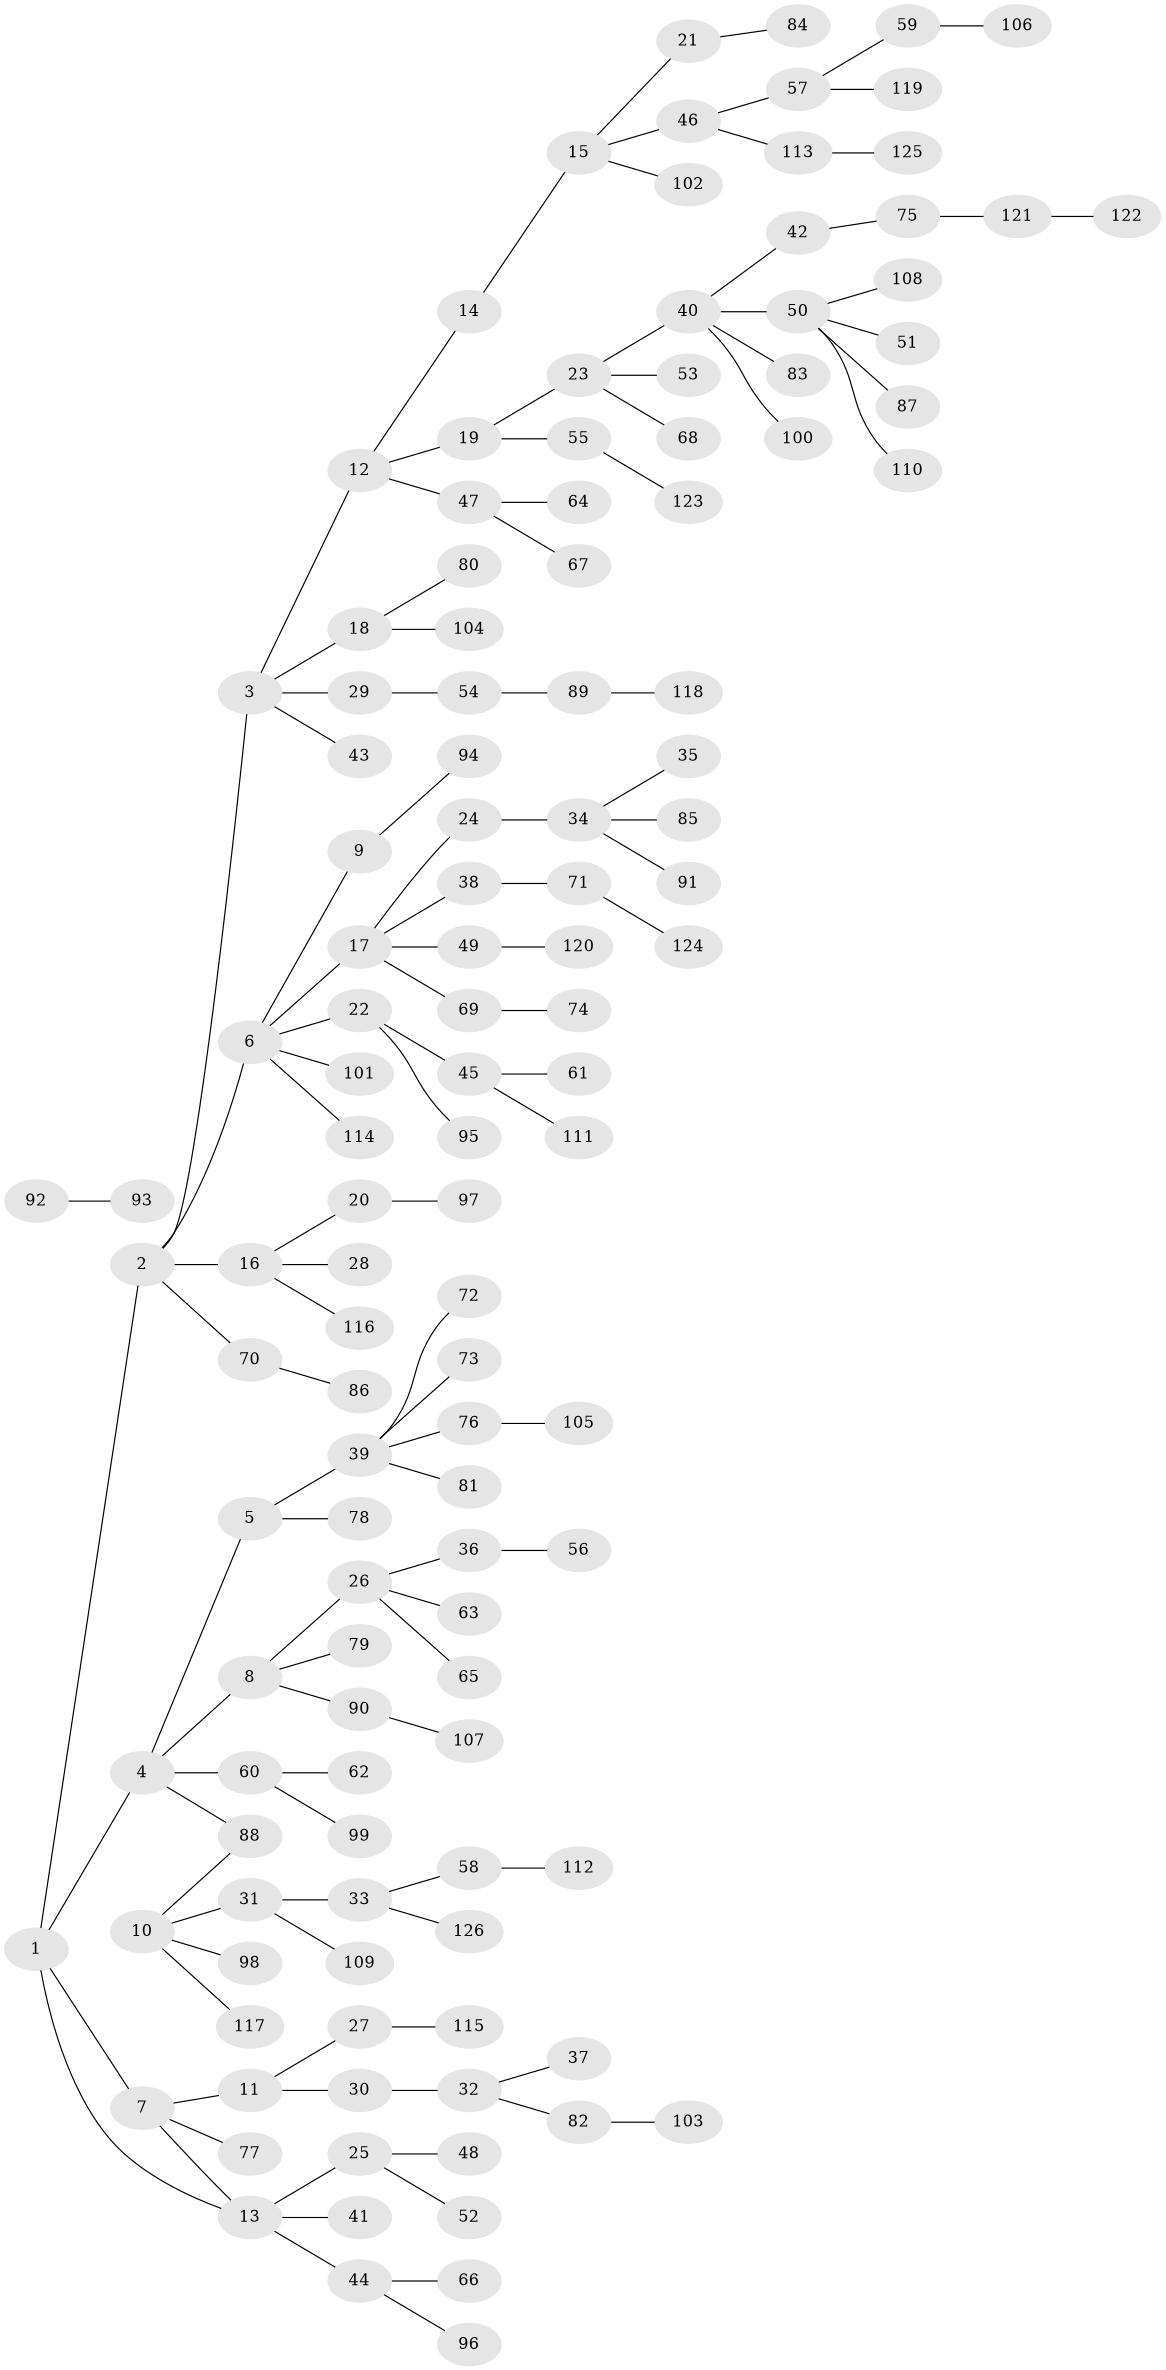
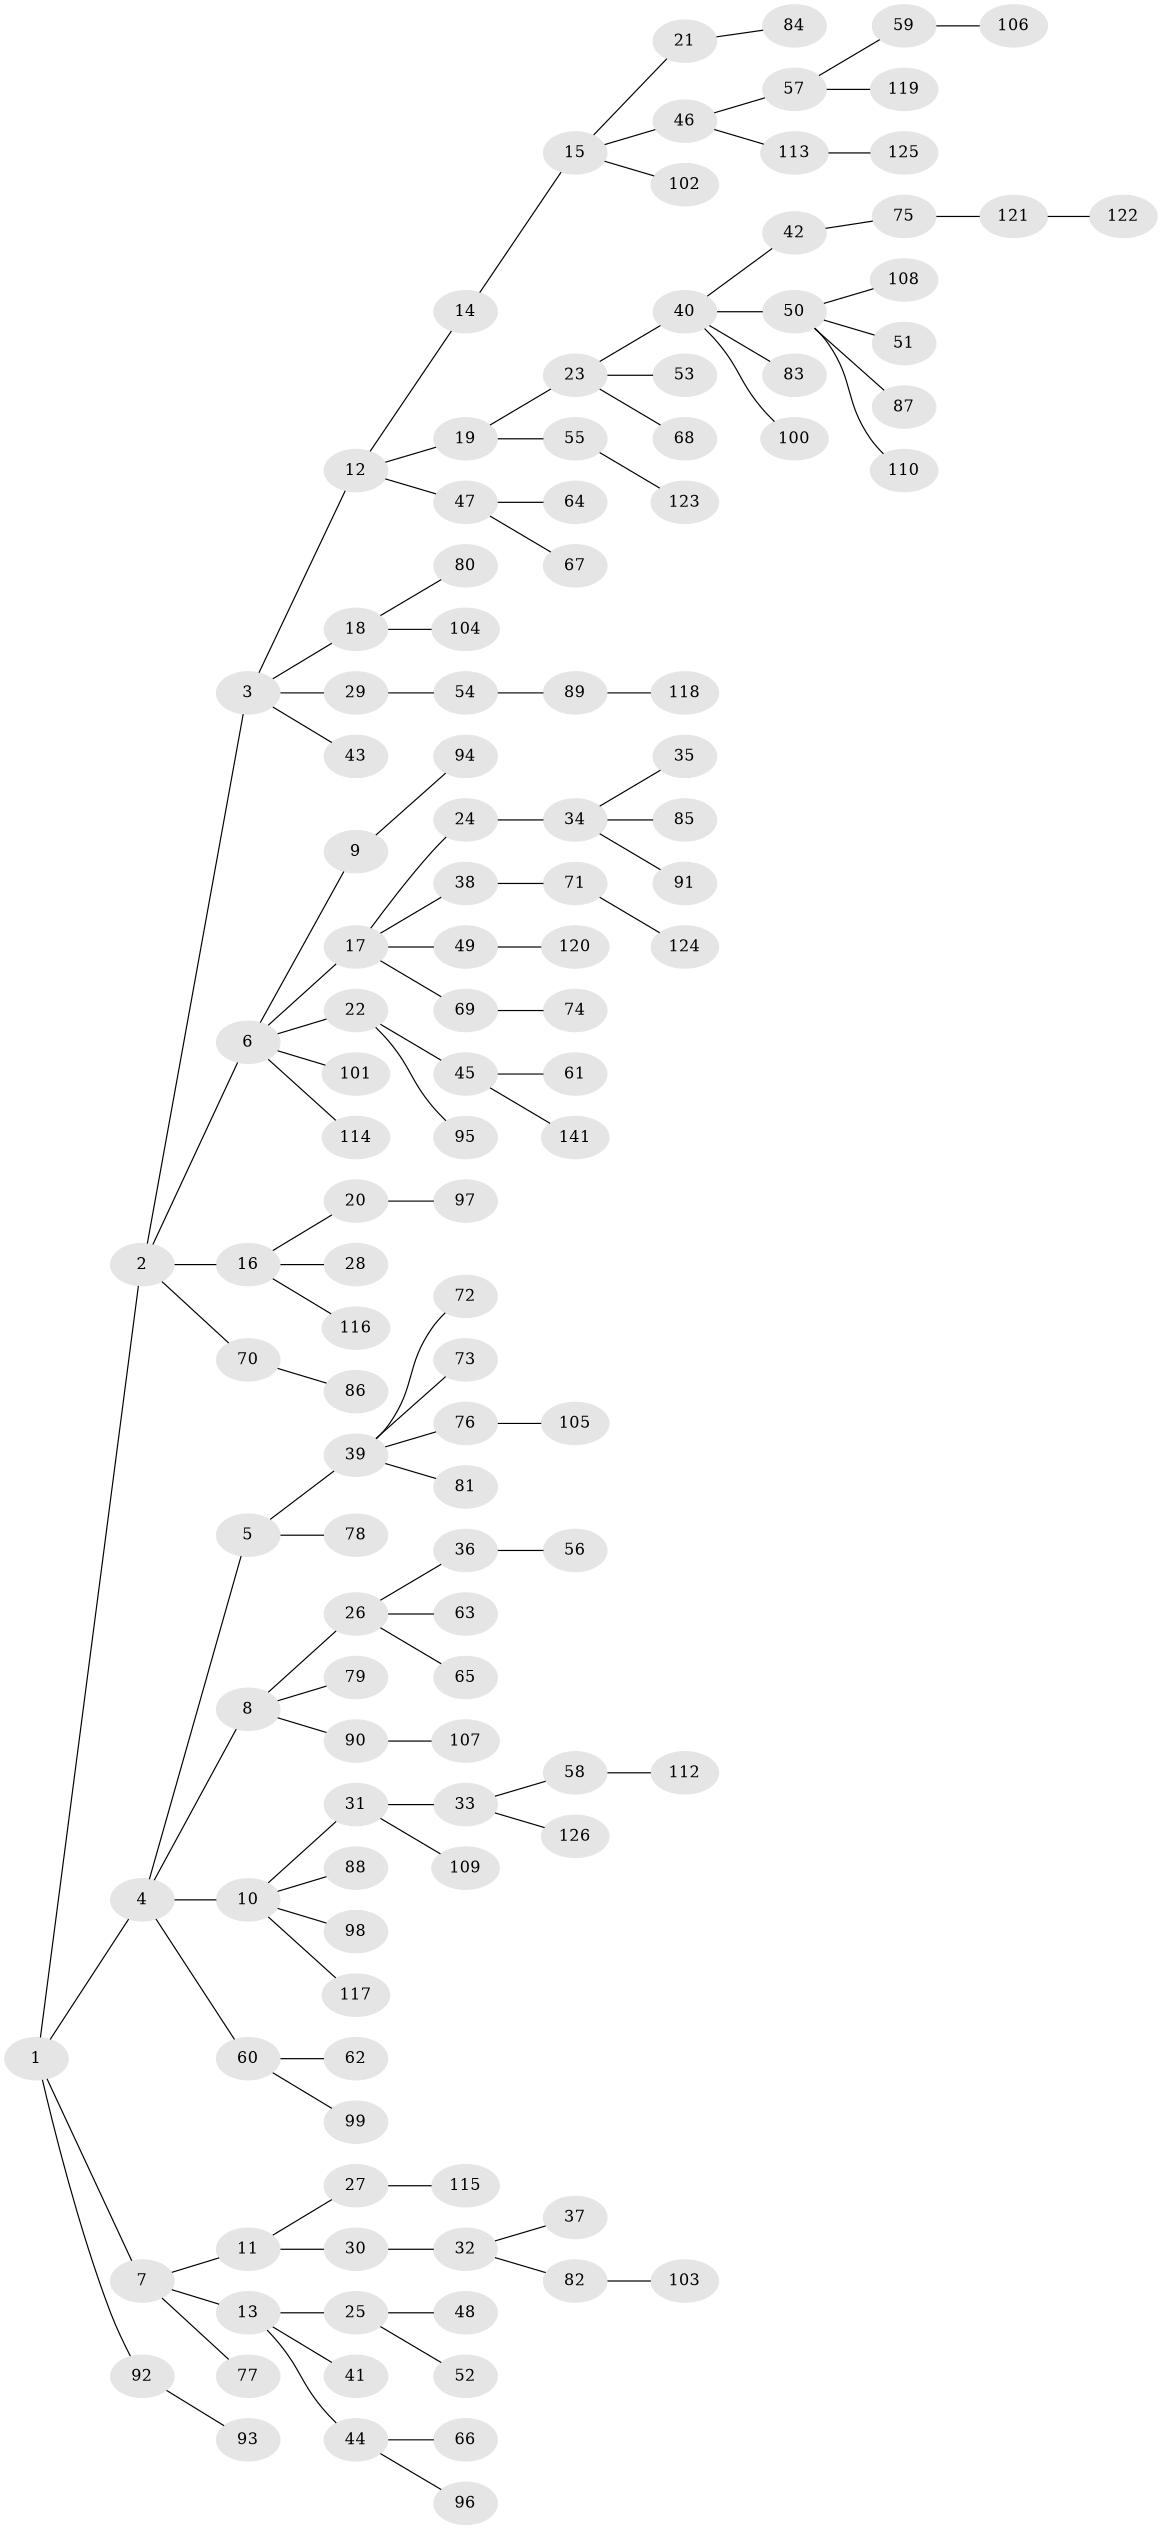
(579, 1138) -> (575, 1138)
(196, 1805) -> (195, 1900)
(95, 2118) -> (80, 2220)
